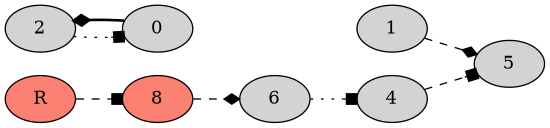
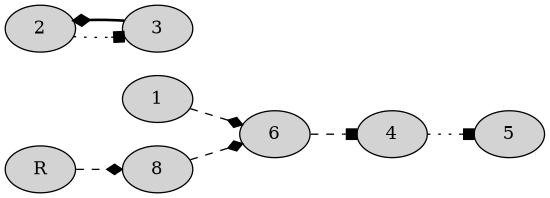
(158, 29) -> (158, 29)
(443, 44) -> (209, 114)
(445, 83) -> (444, 134)
(40, 99) -> (40, 169)
(93, 99) -> (91, 169)
(158, 99) -> (158, 169)
(327, 99) -> (327, 134)
